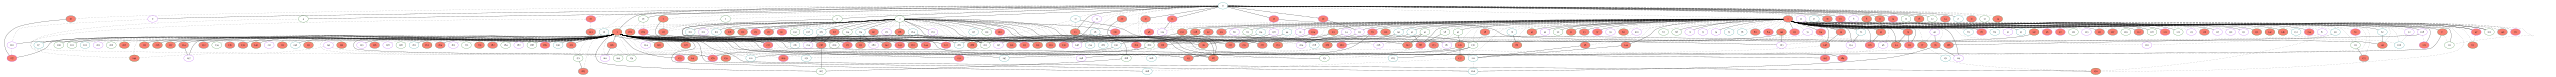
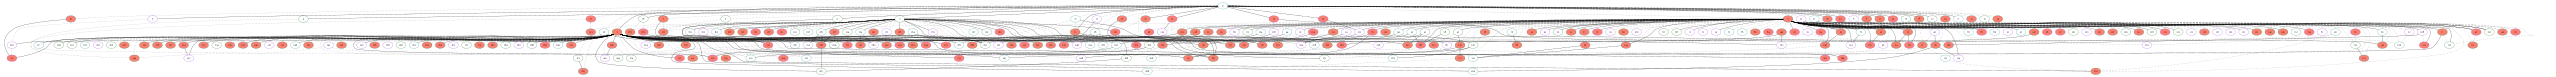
(1510, 22) -> (1510, 22)
(2003, 25) -> (2003, 25)
